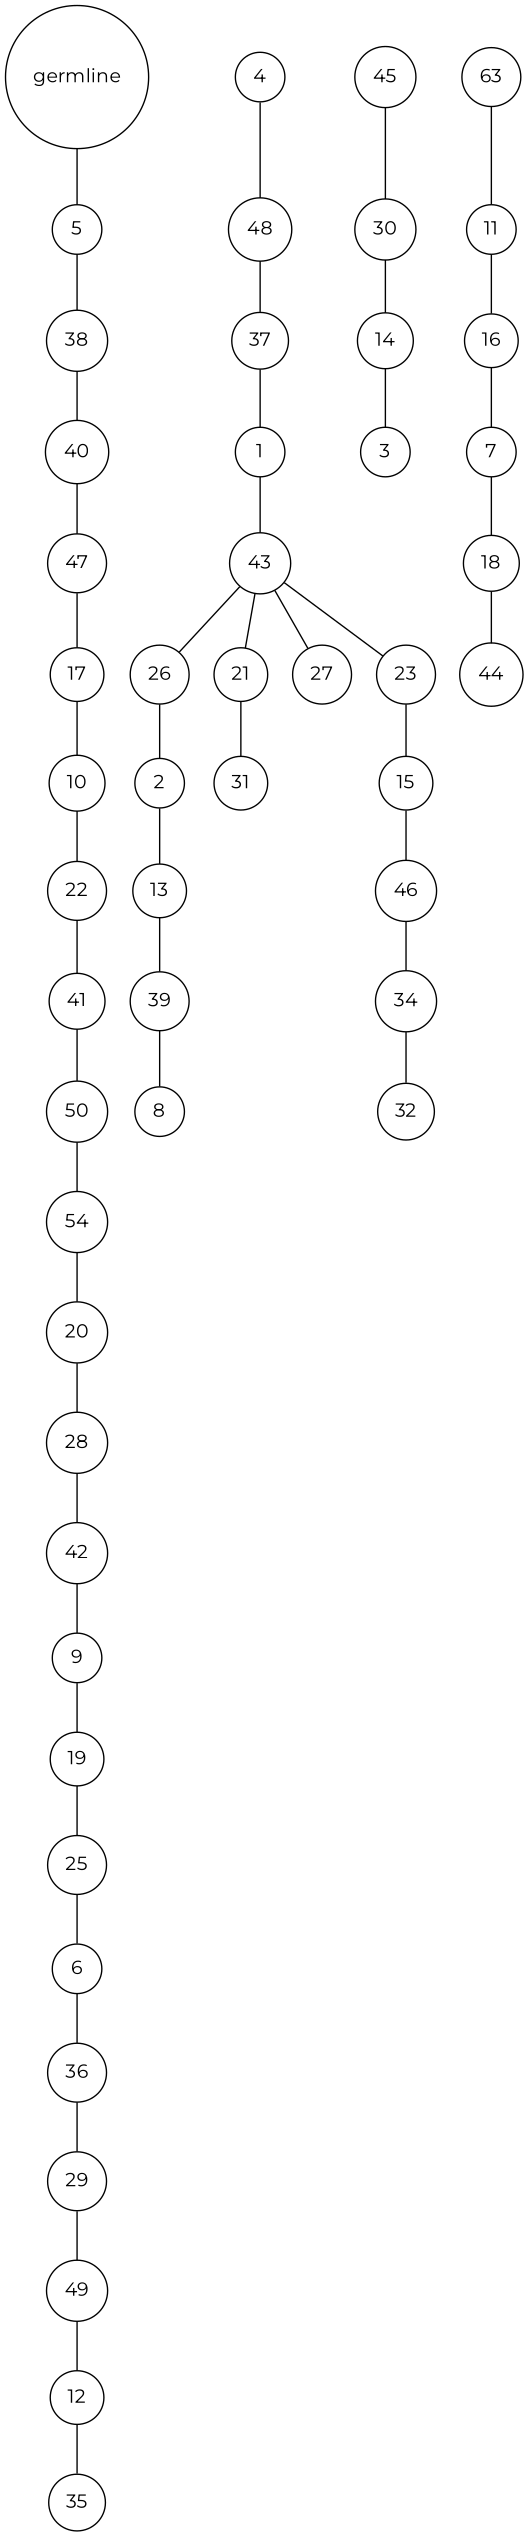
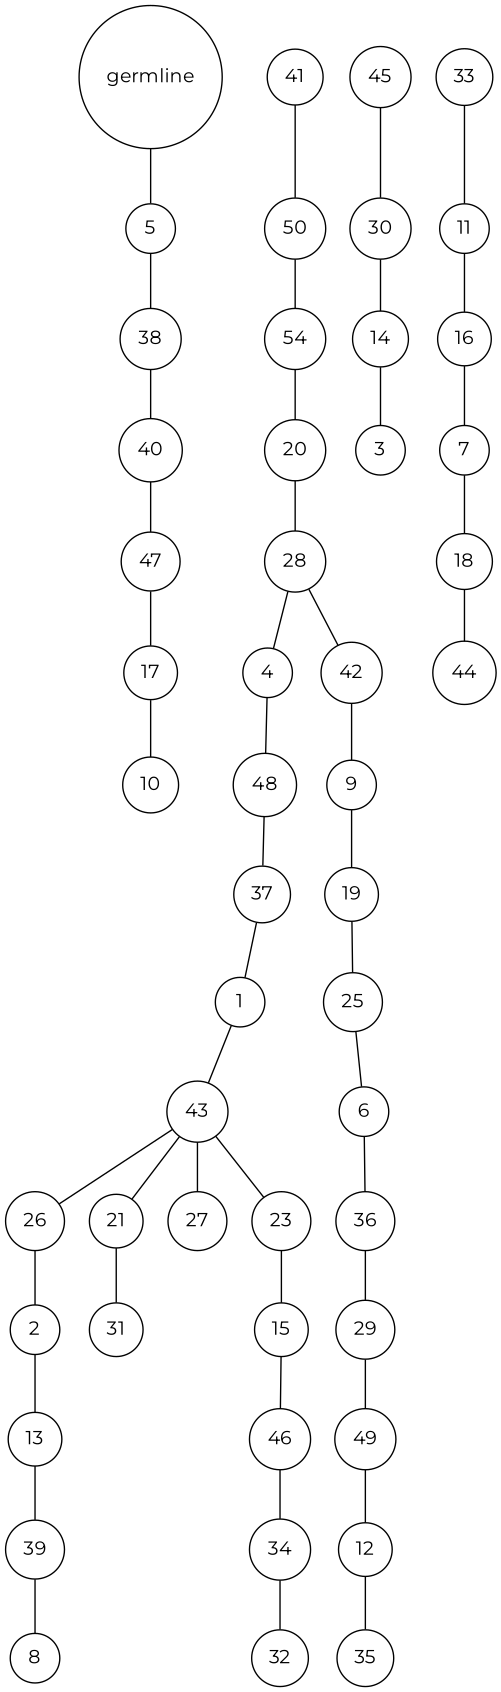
(491, 77) -> (464, 77)
none -> (281, 620)
(77, 891) -> none
